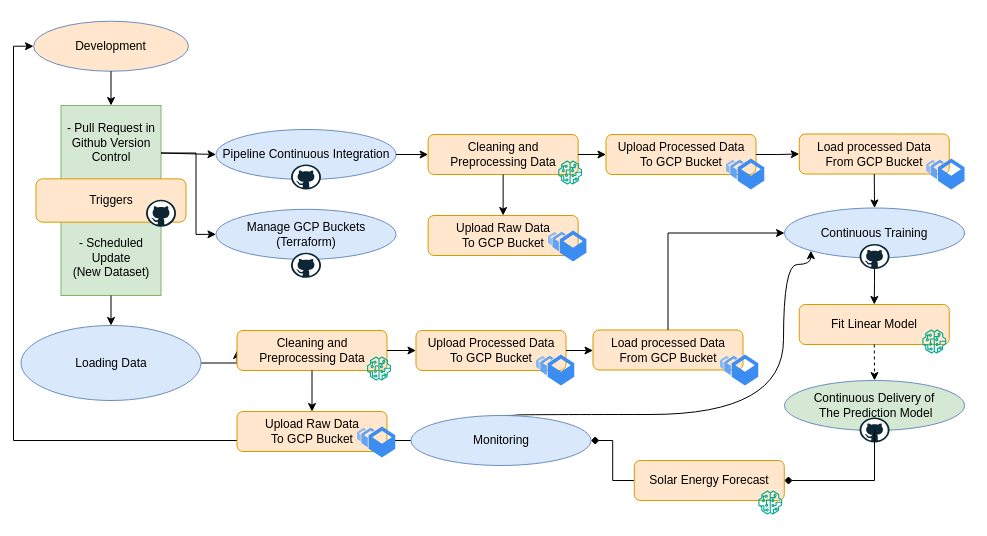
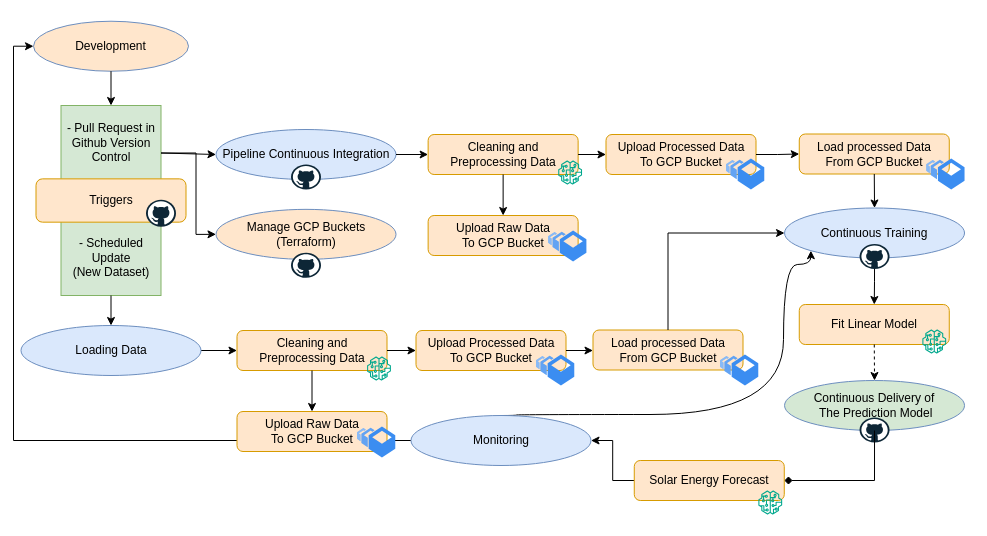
(306, 234) -> (306, 234)
(111, 363) -> (111, 351)
(600, 441) -> (599, 441)
